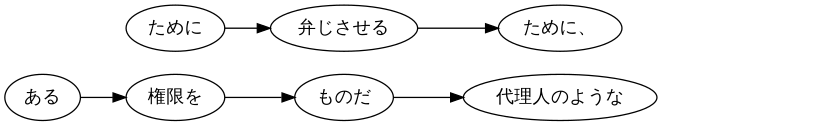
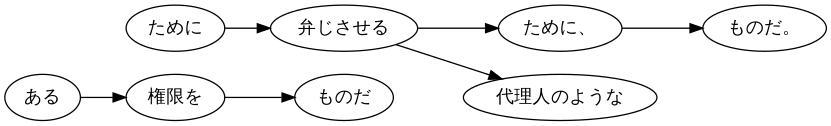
none -> (765, 28)
(422, 97) -> (443, 60)
